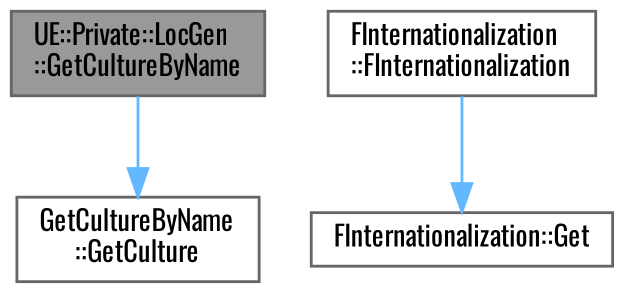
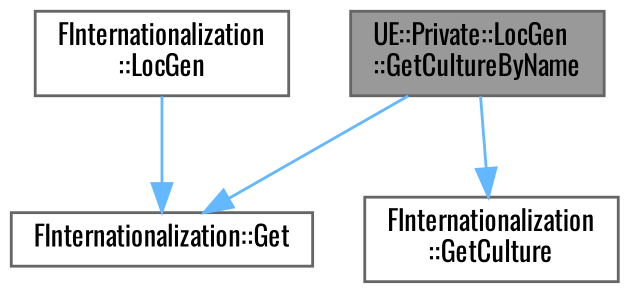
(462, 54) -> (162, 54)
none -> (318, 147)
(138, 239) -> (492, 239)
